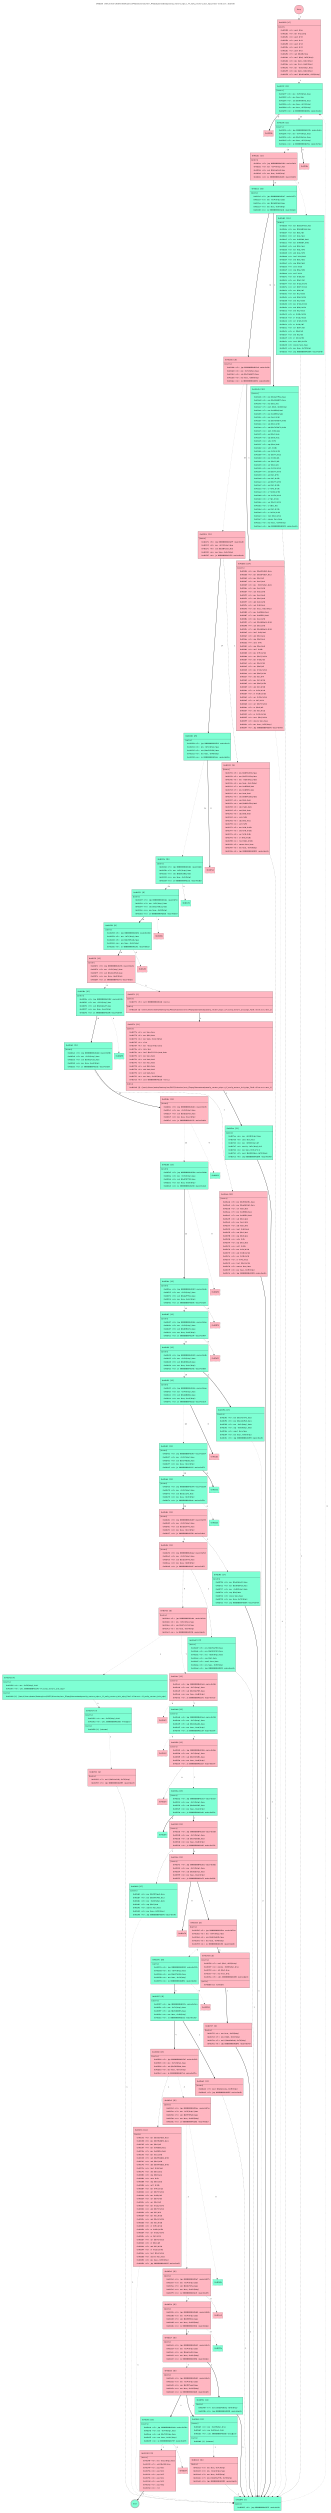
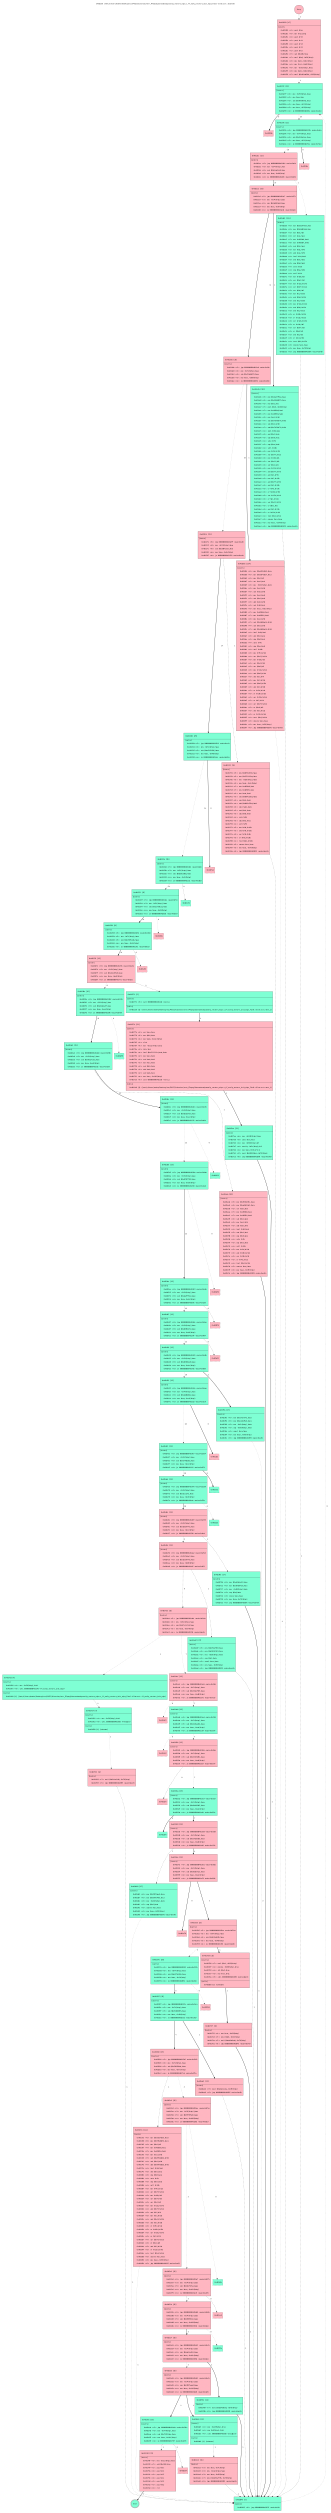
(273, 199) -> (273, 199)
(199, 1002) -> (199, 1002)
(184, 1110) -> (184, 1110)
